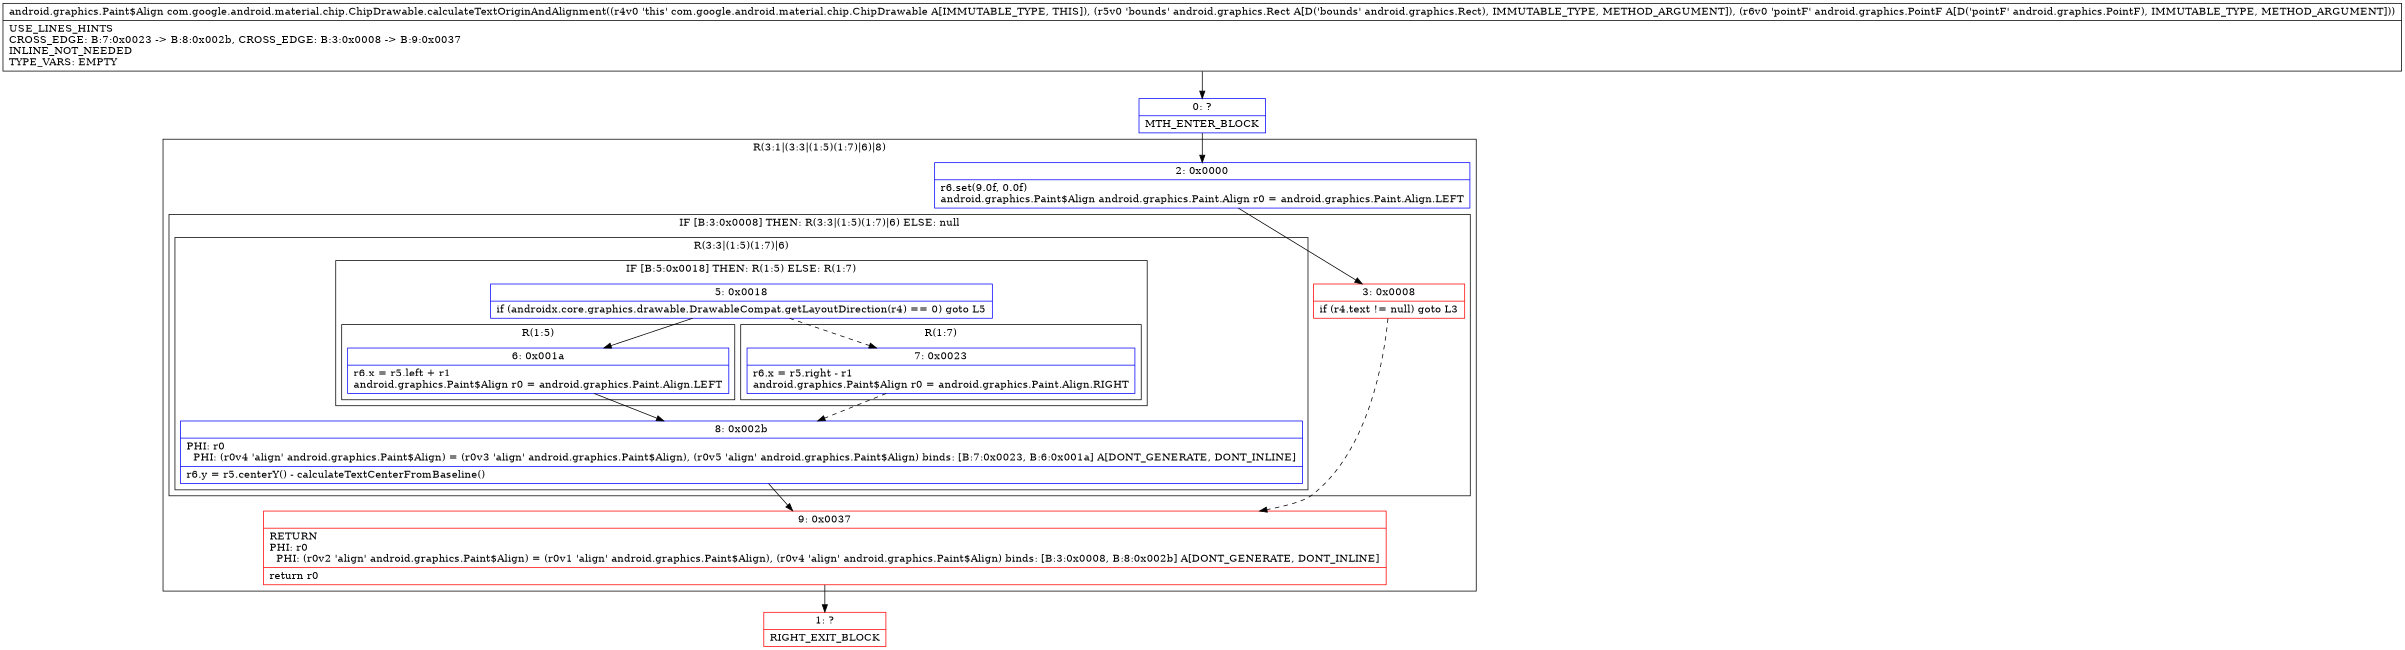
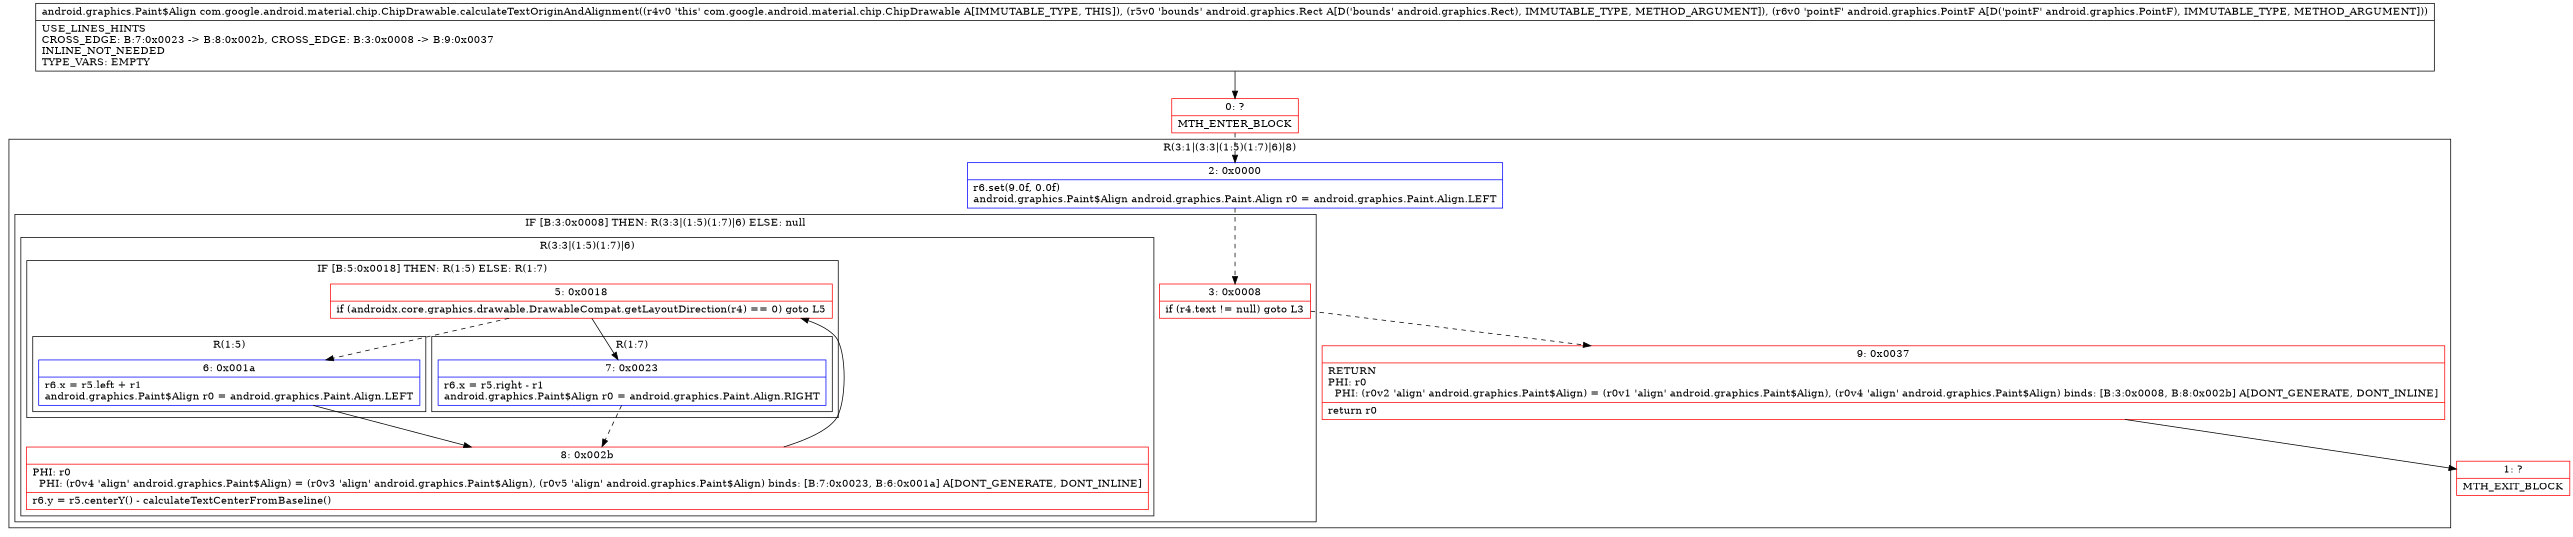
(1202, 116) -> (1235, 116)
(1202, 144) -> (1235, 144)
(1297, 244) -> (1235, 242)
(741, 301) -> (581, 301)
(652, 332) -> (408, 341)
(829, 332) -> (600, 331)
(741, 452) -> (587, 478)
(778, 494) -> (843, 392)
(825, 638) -> (2513, 486)
